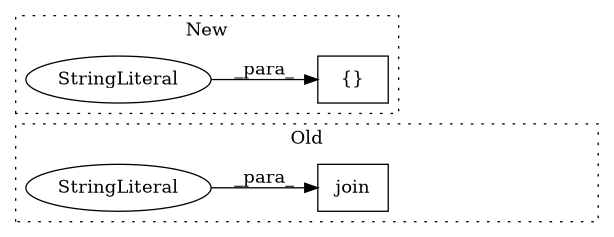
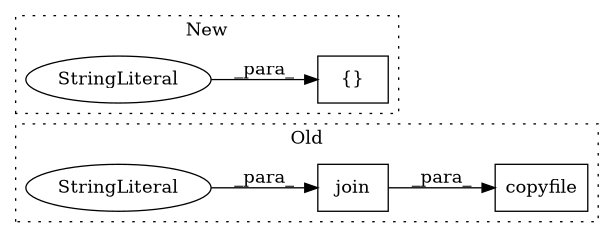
none -> (541, 188)
